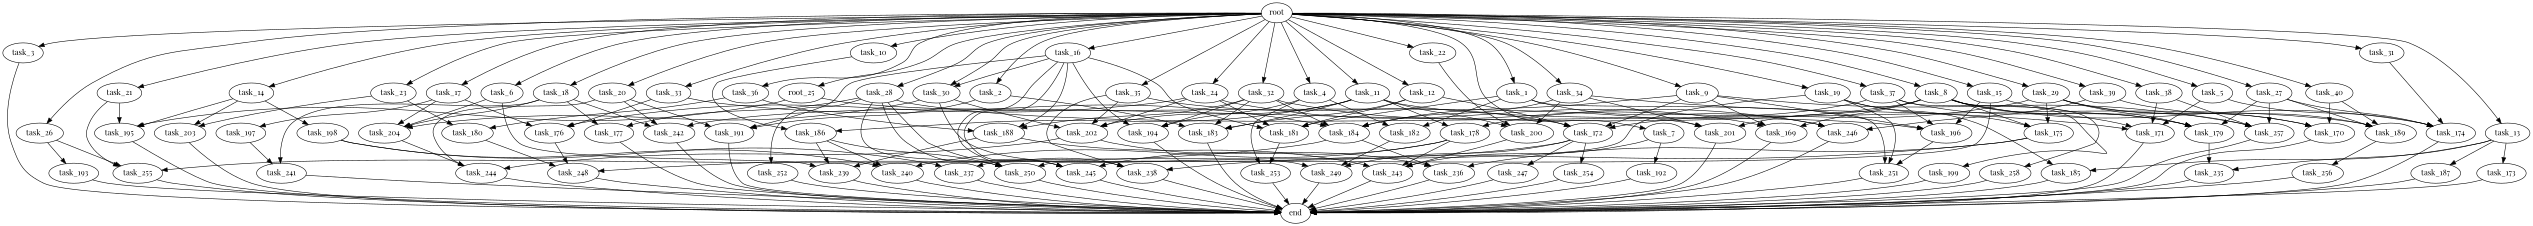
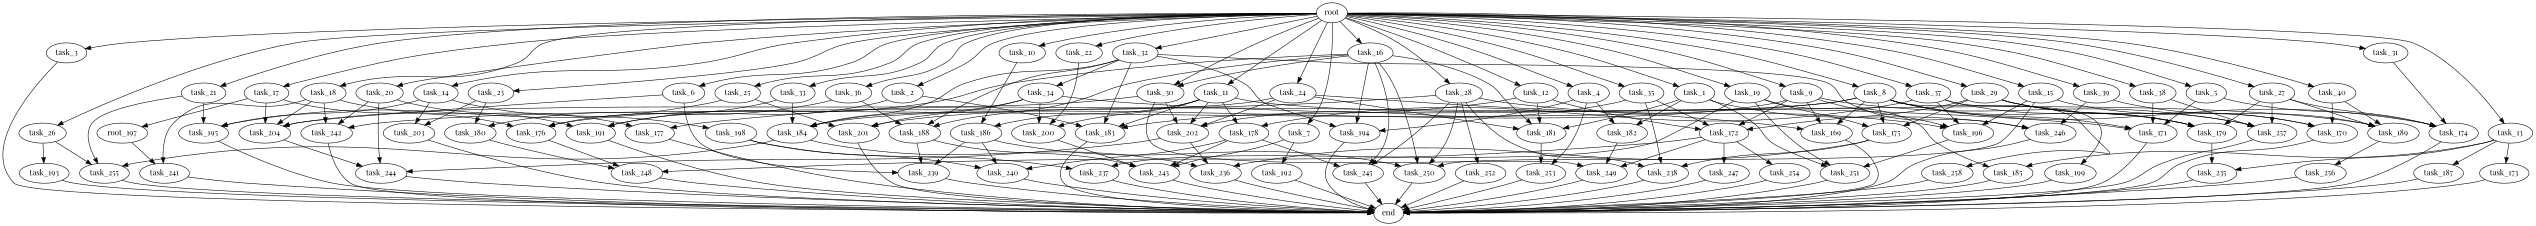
(1499, 41) -> (1091, 72)
(802, 93) -> (738, 93)
(241, 133) -> (122, 133)
